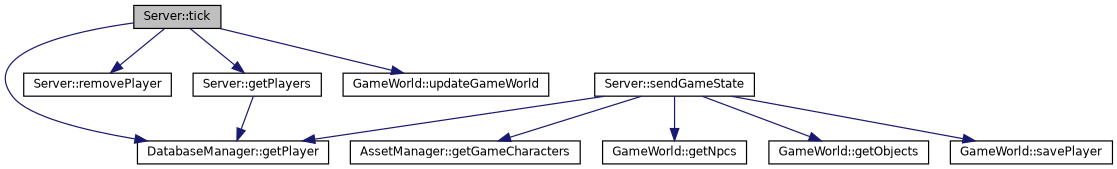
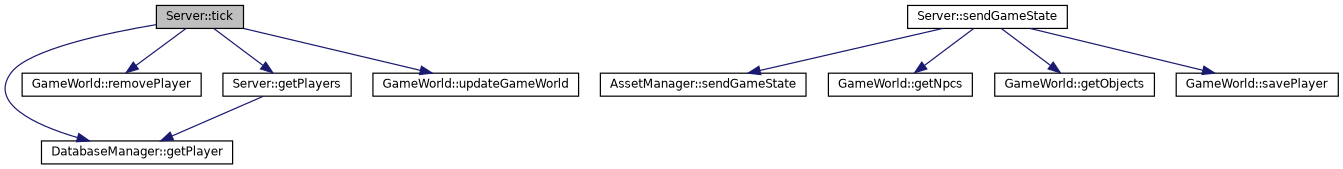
(98, 85) -> (112, 85)
(460, 118) -> none
(465, 152) -> (703, 85)
